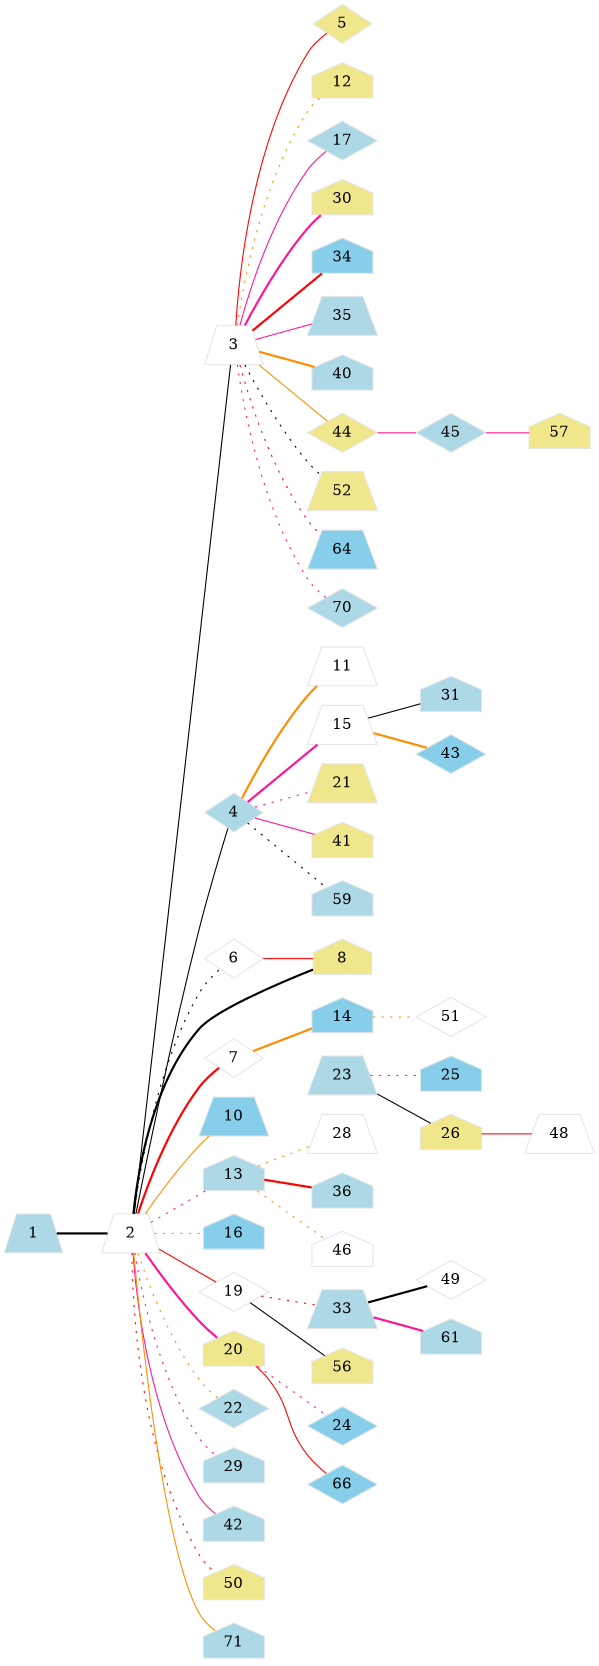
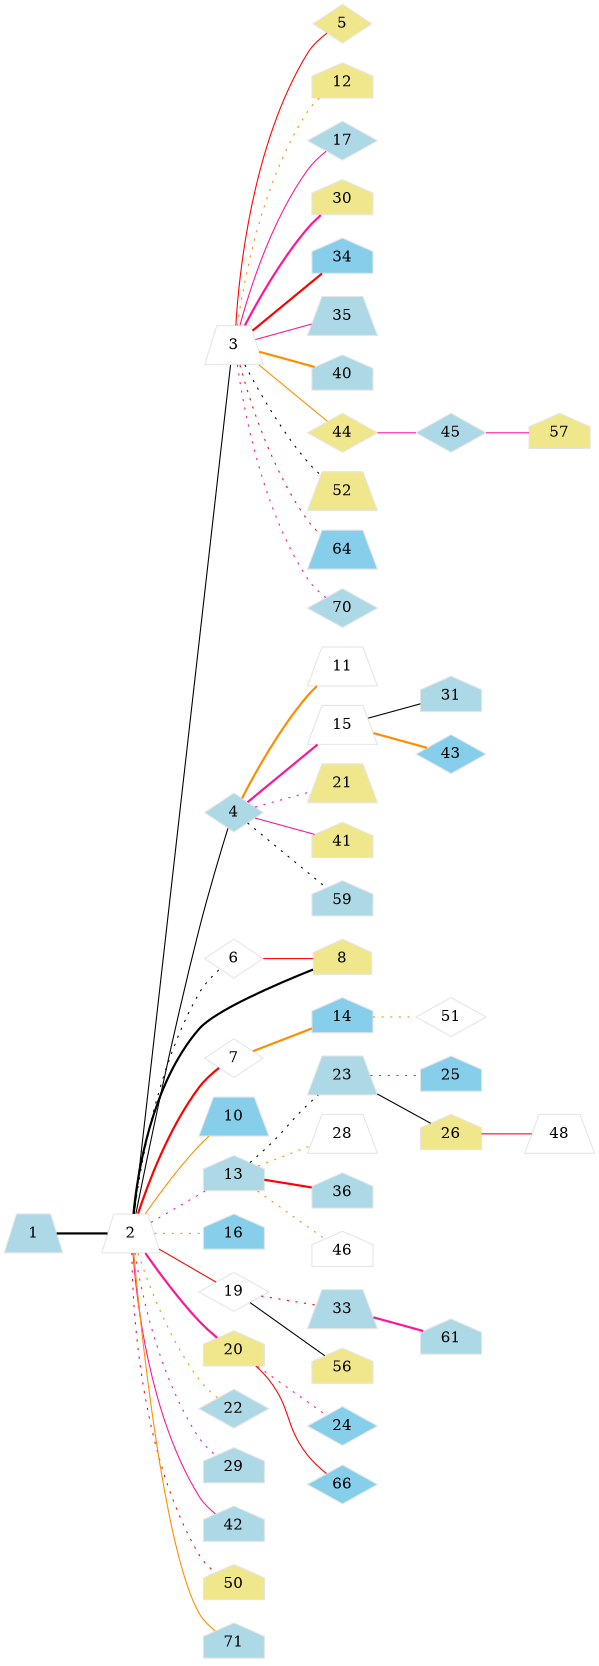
none -> (285, 1129)
(451, 1280) -> none
